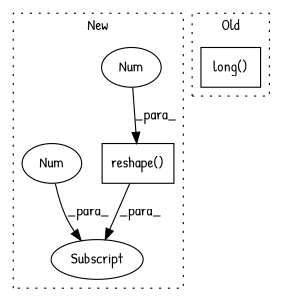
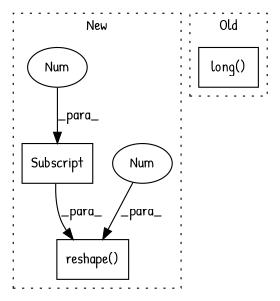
(120, 206) -> (57, 208)
(97, 259) -> (57, 163)
